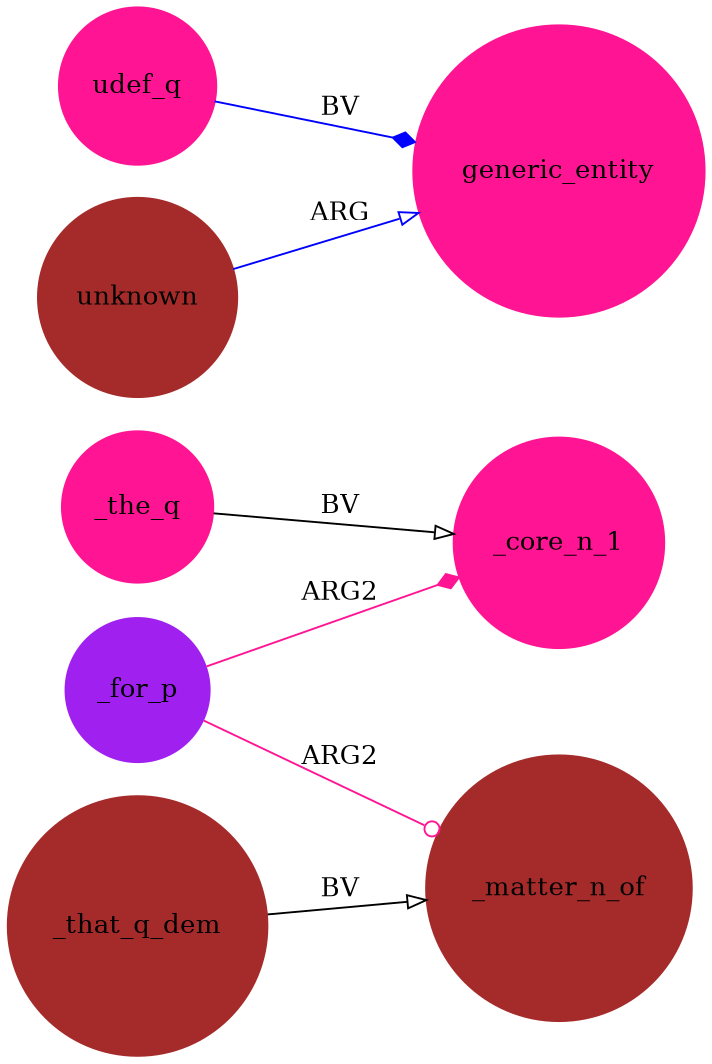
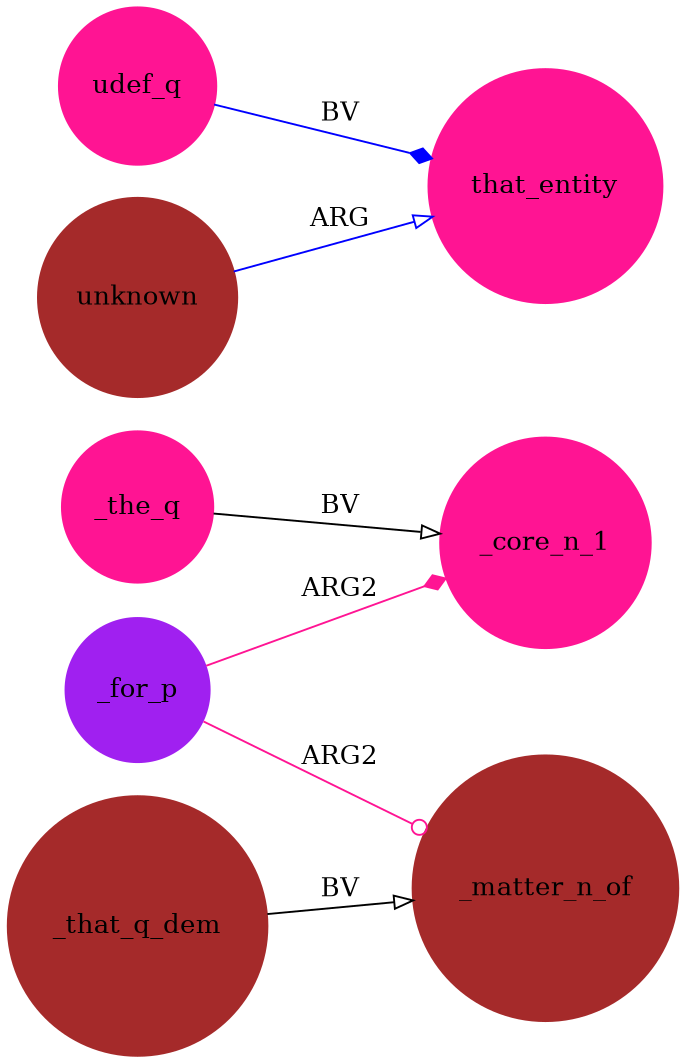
(559, 171) -> (545, 186)
